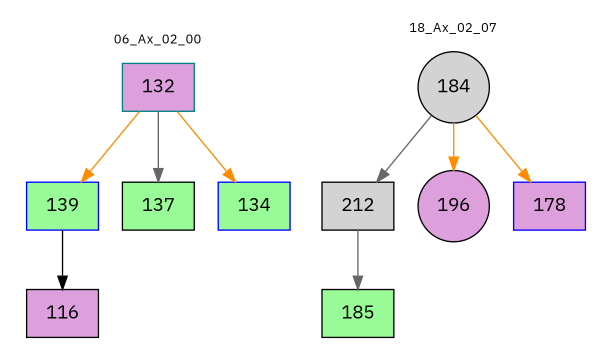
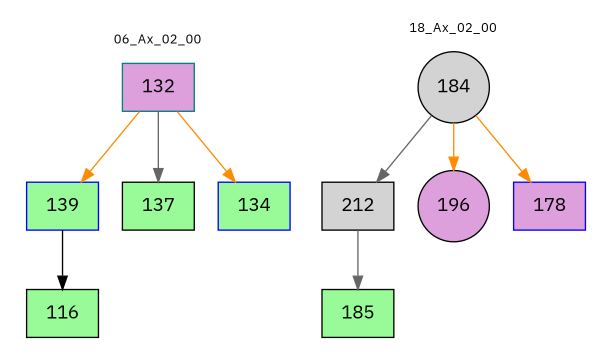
(454, 29) -> (454, 29)
(63, 313) -> (63, 313)
